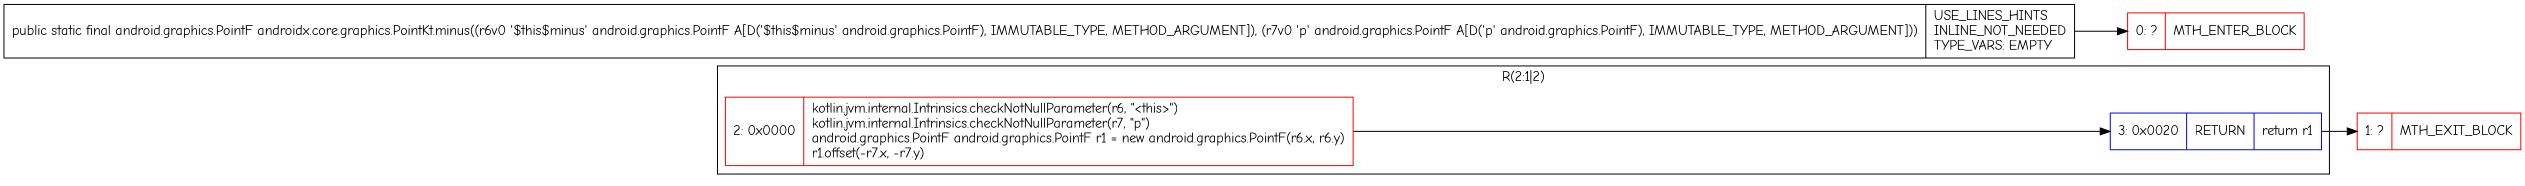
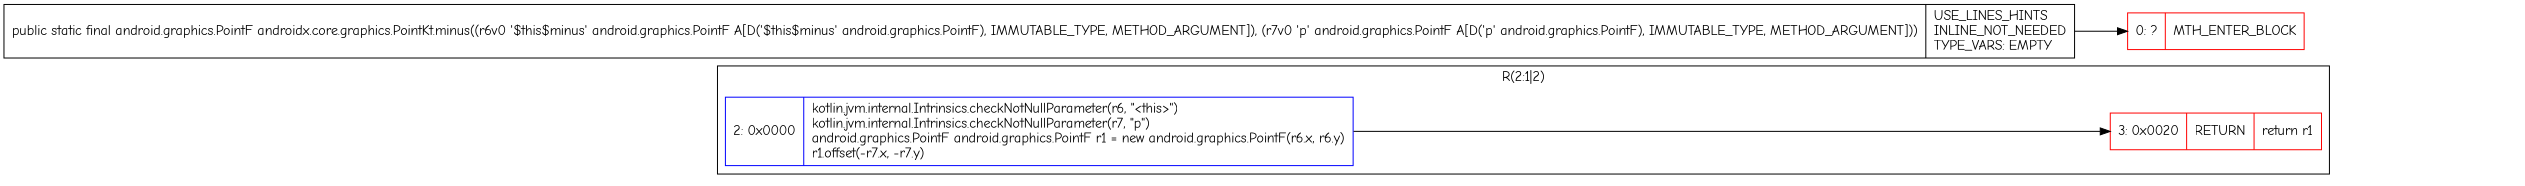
(1039, 131) -> (1039, 131)
(2216, 131) -> (2216, 131)
(2439, 131) -> none
